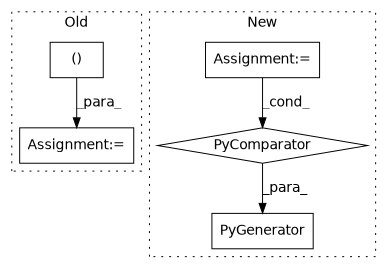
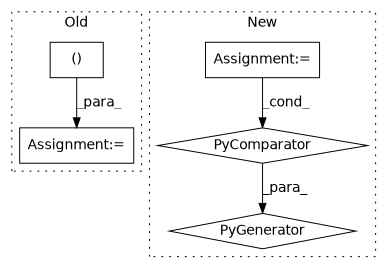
(263, 231) -> (263, 231)
